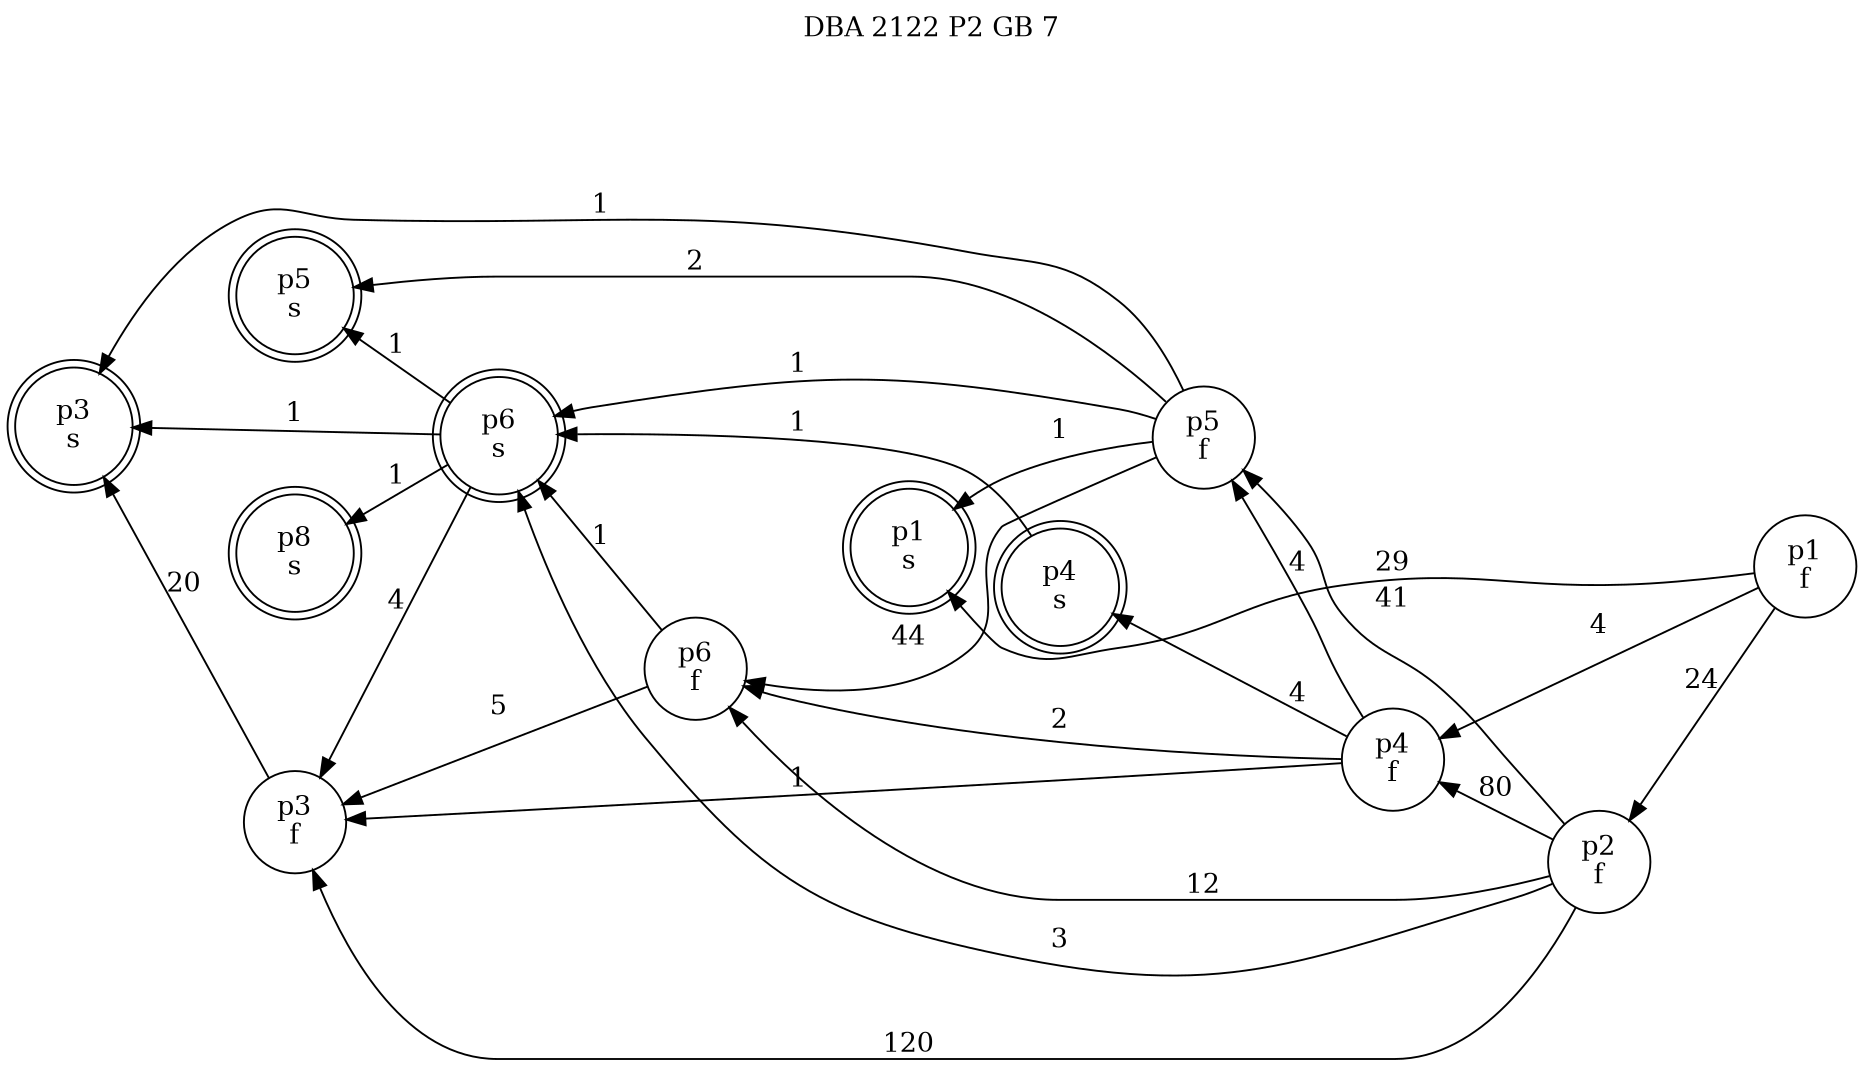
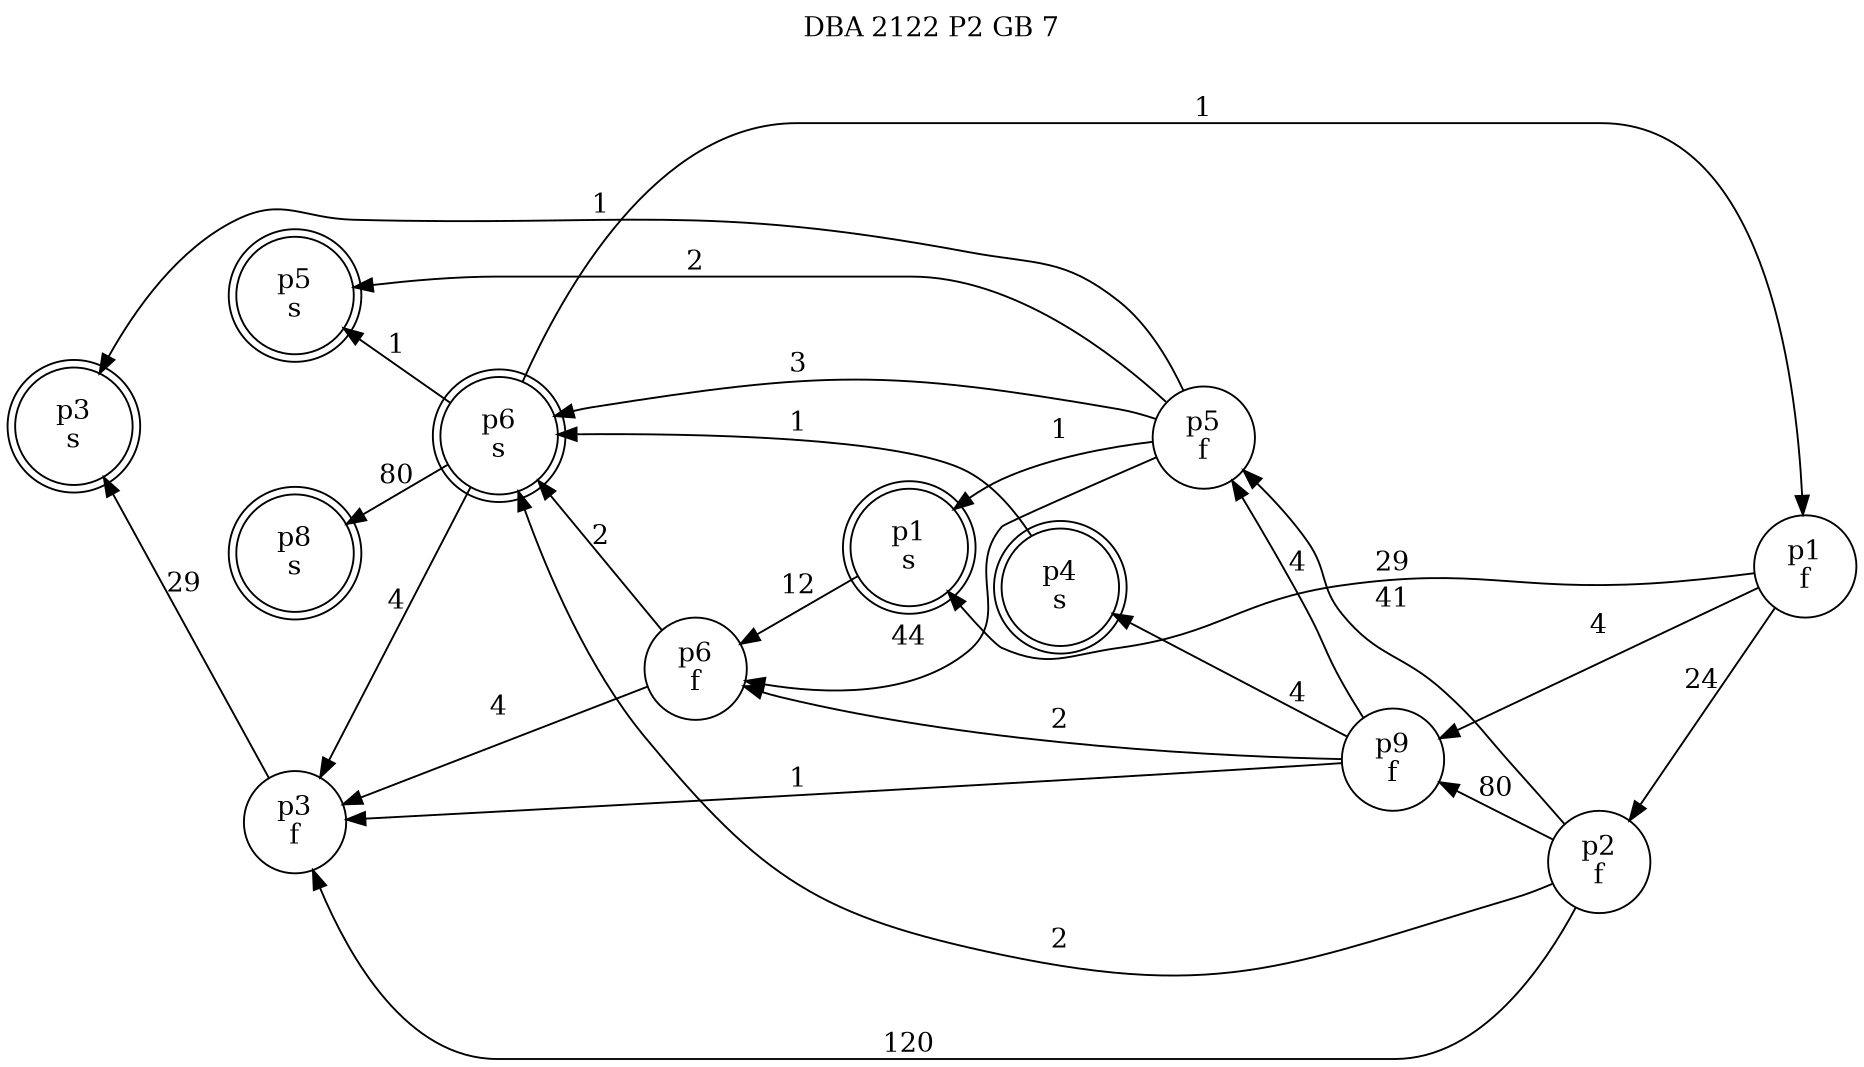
(799, 365) -> (799, 365)
(296, 431) -> (1232, 123)
(397, 476) -> (397, 476)
(601, 537) -> (601, 537)
(184, 584) -> (184, 584)
(499, 708) -> (499, 708)
(1393, 760) -> (1393, 760)
(1119, 900) -> (808, 605)
(1060, 941) -> (1060, 941)
